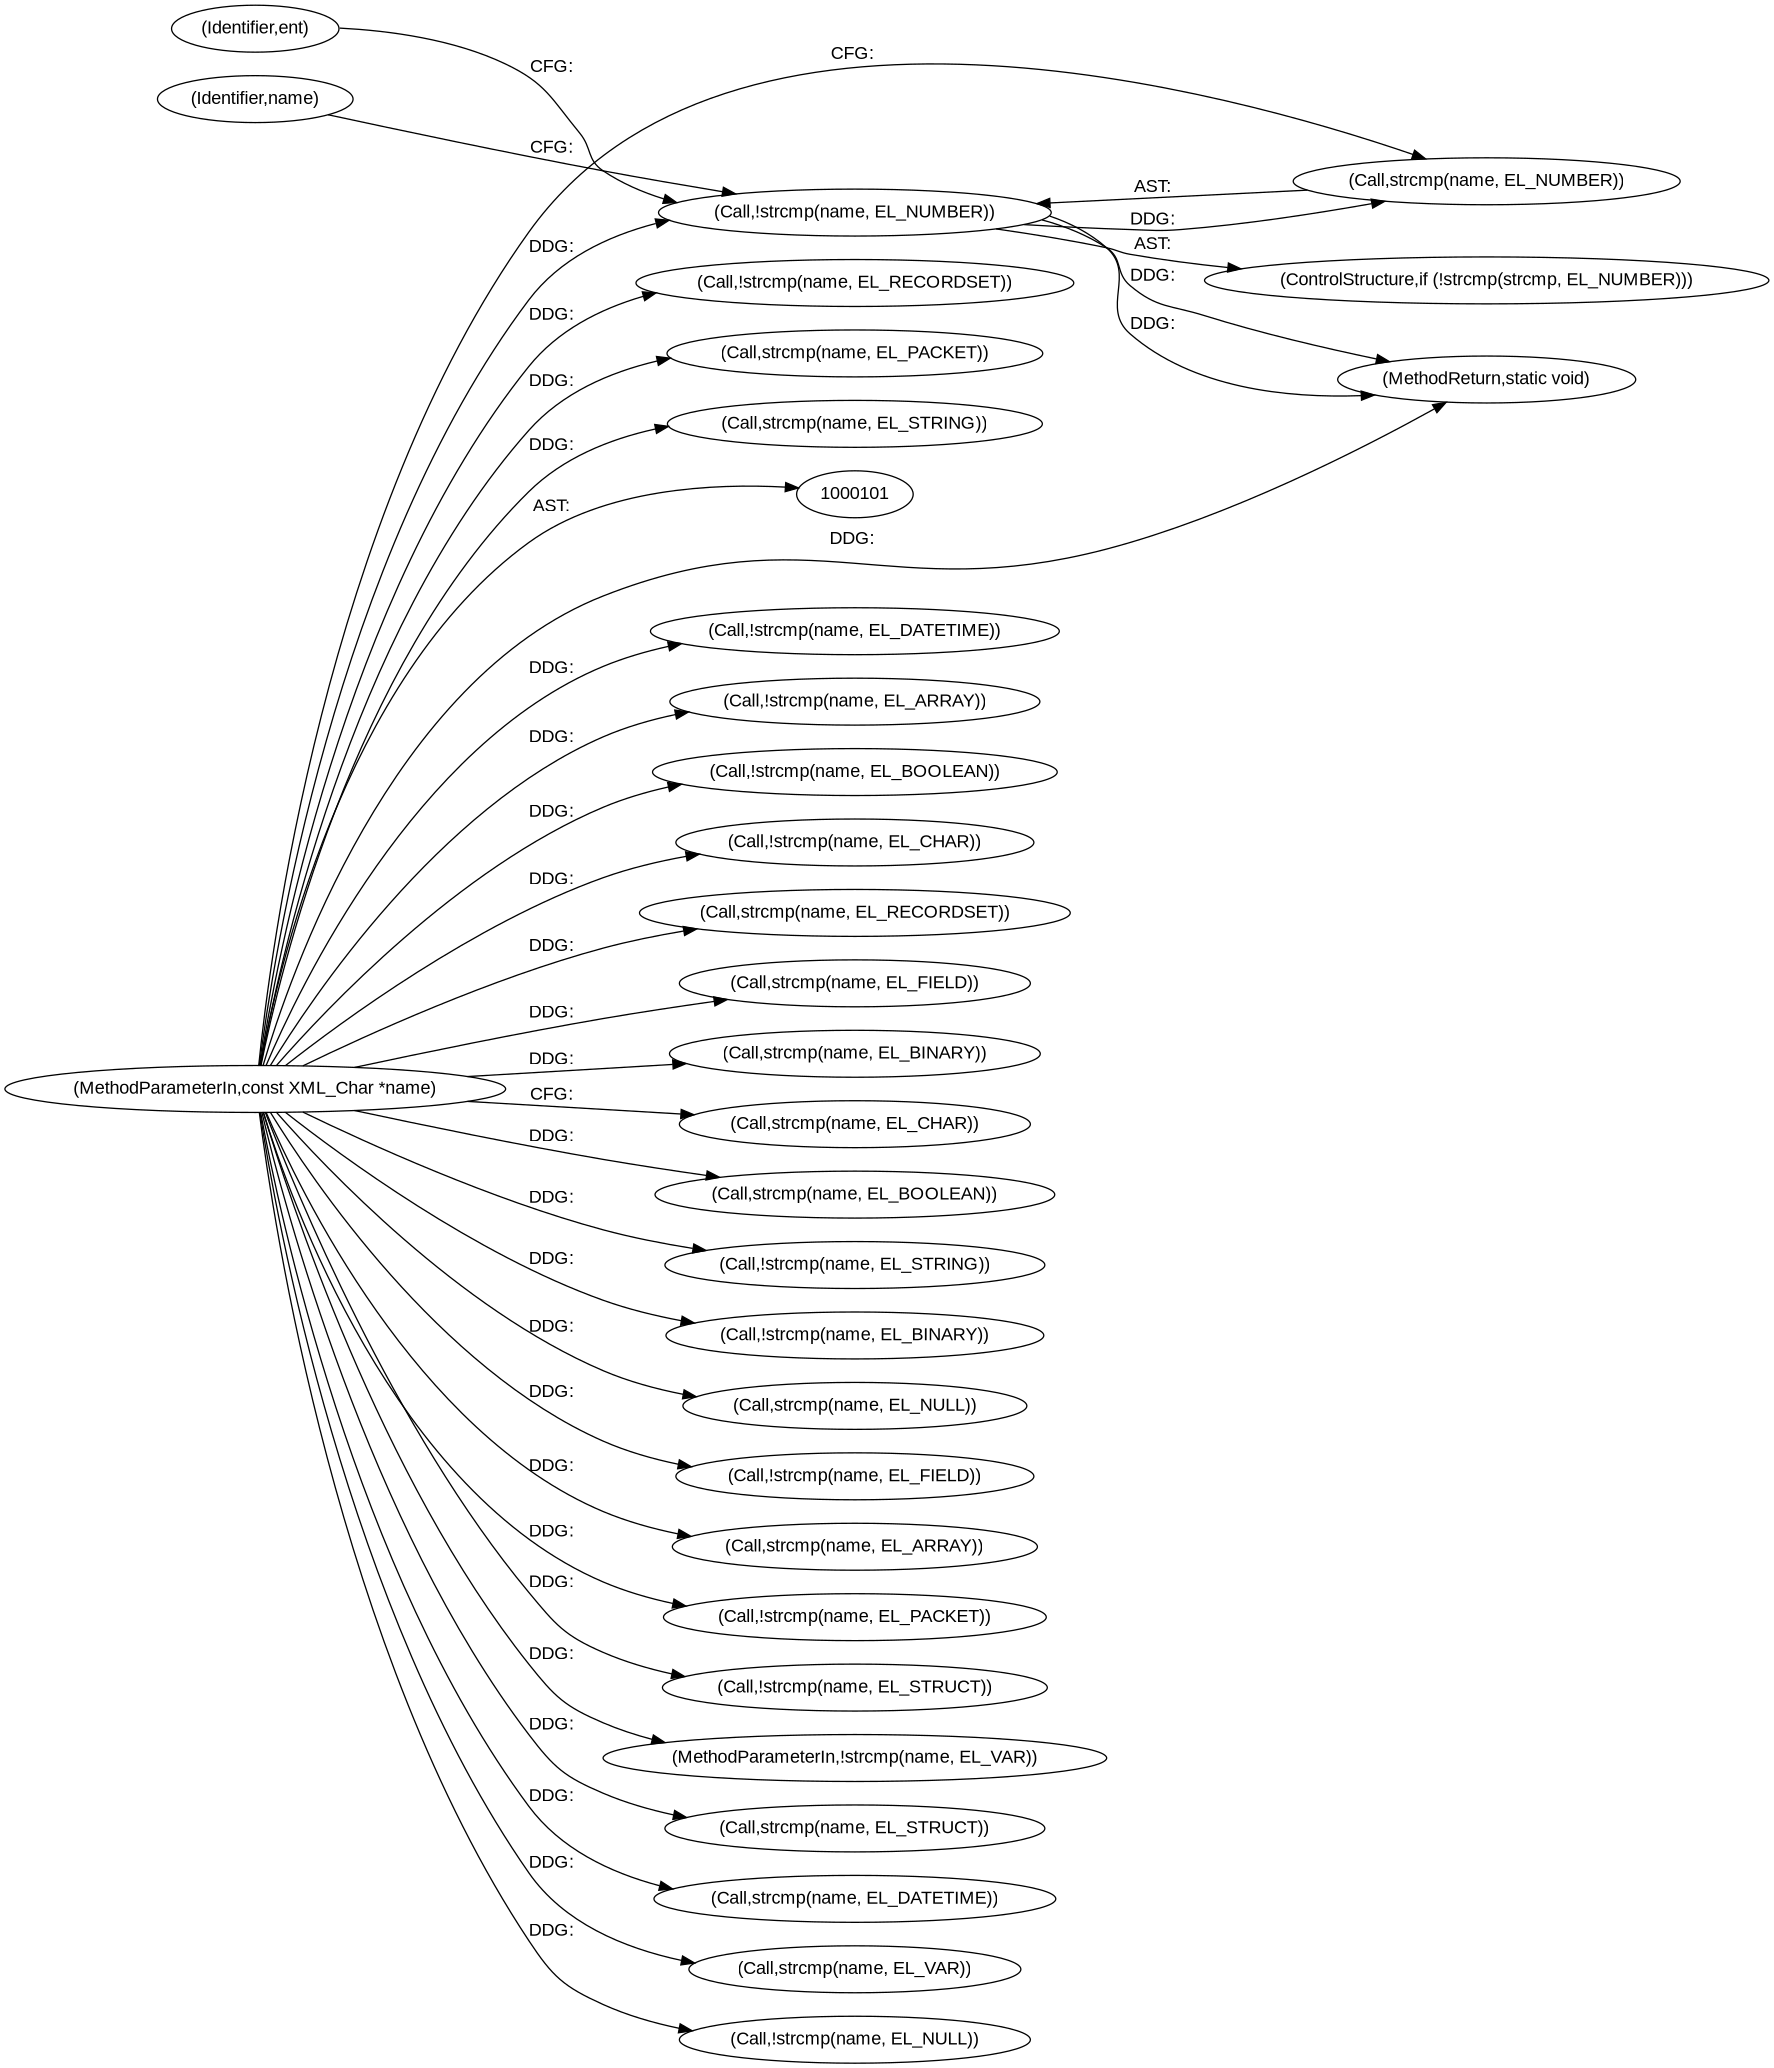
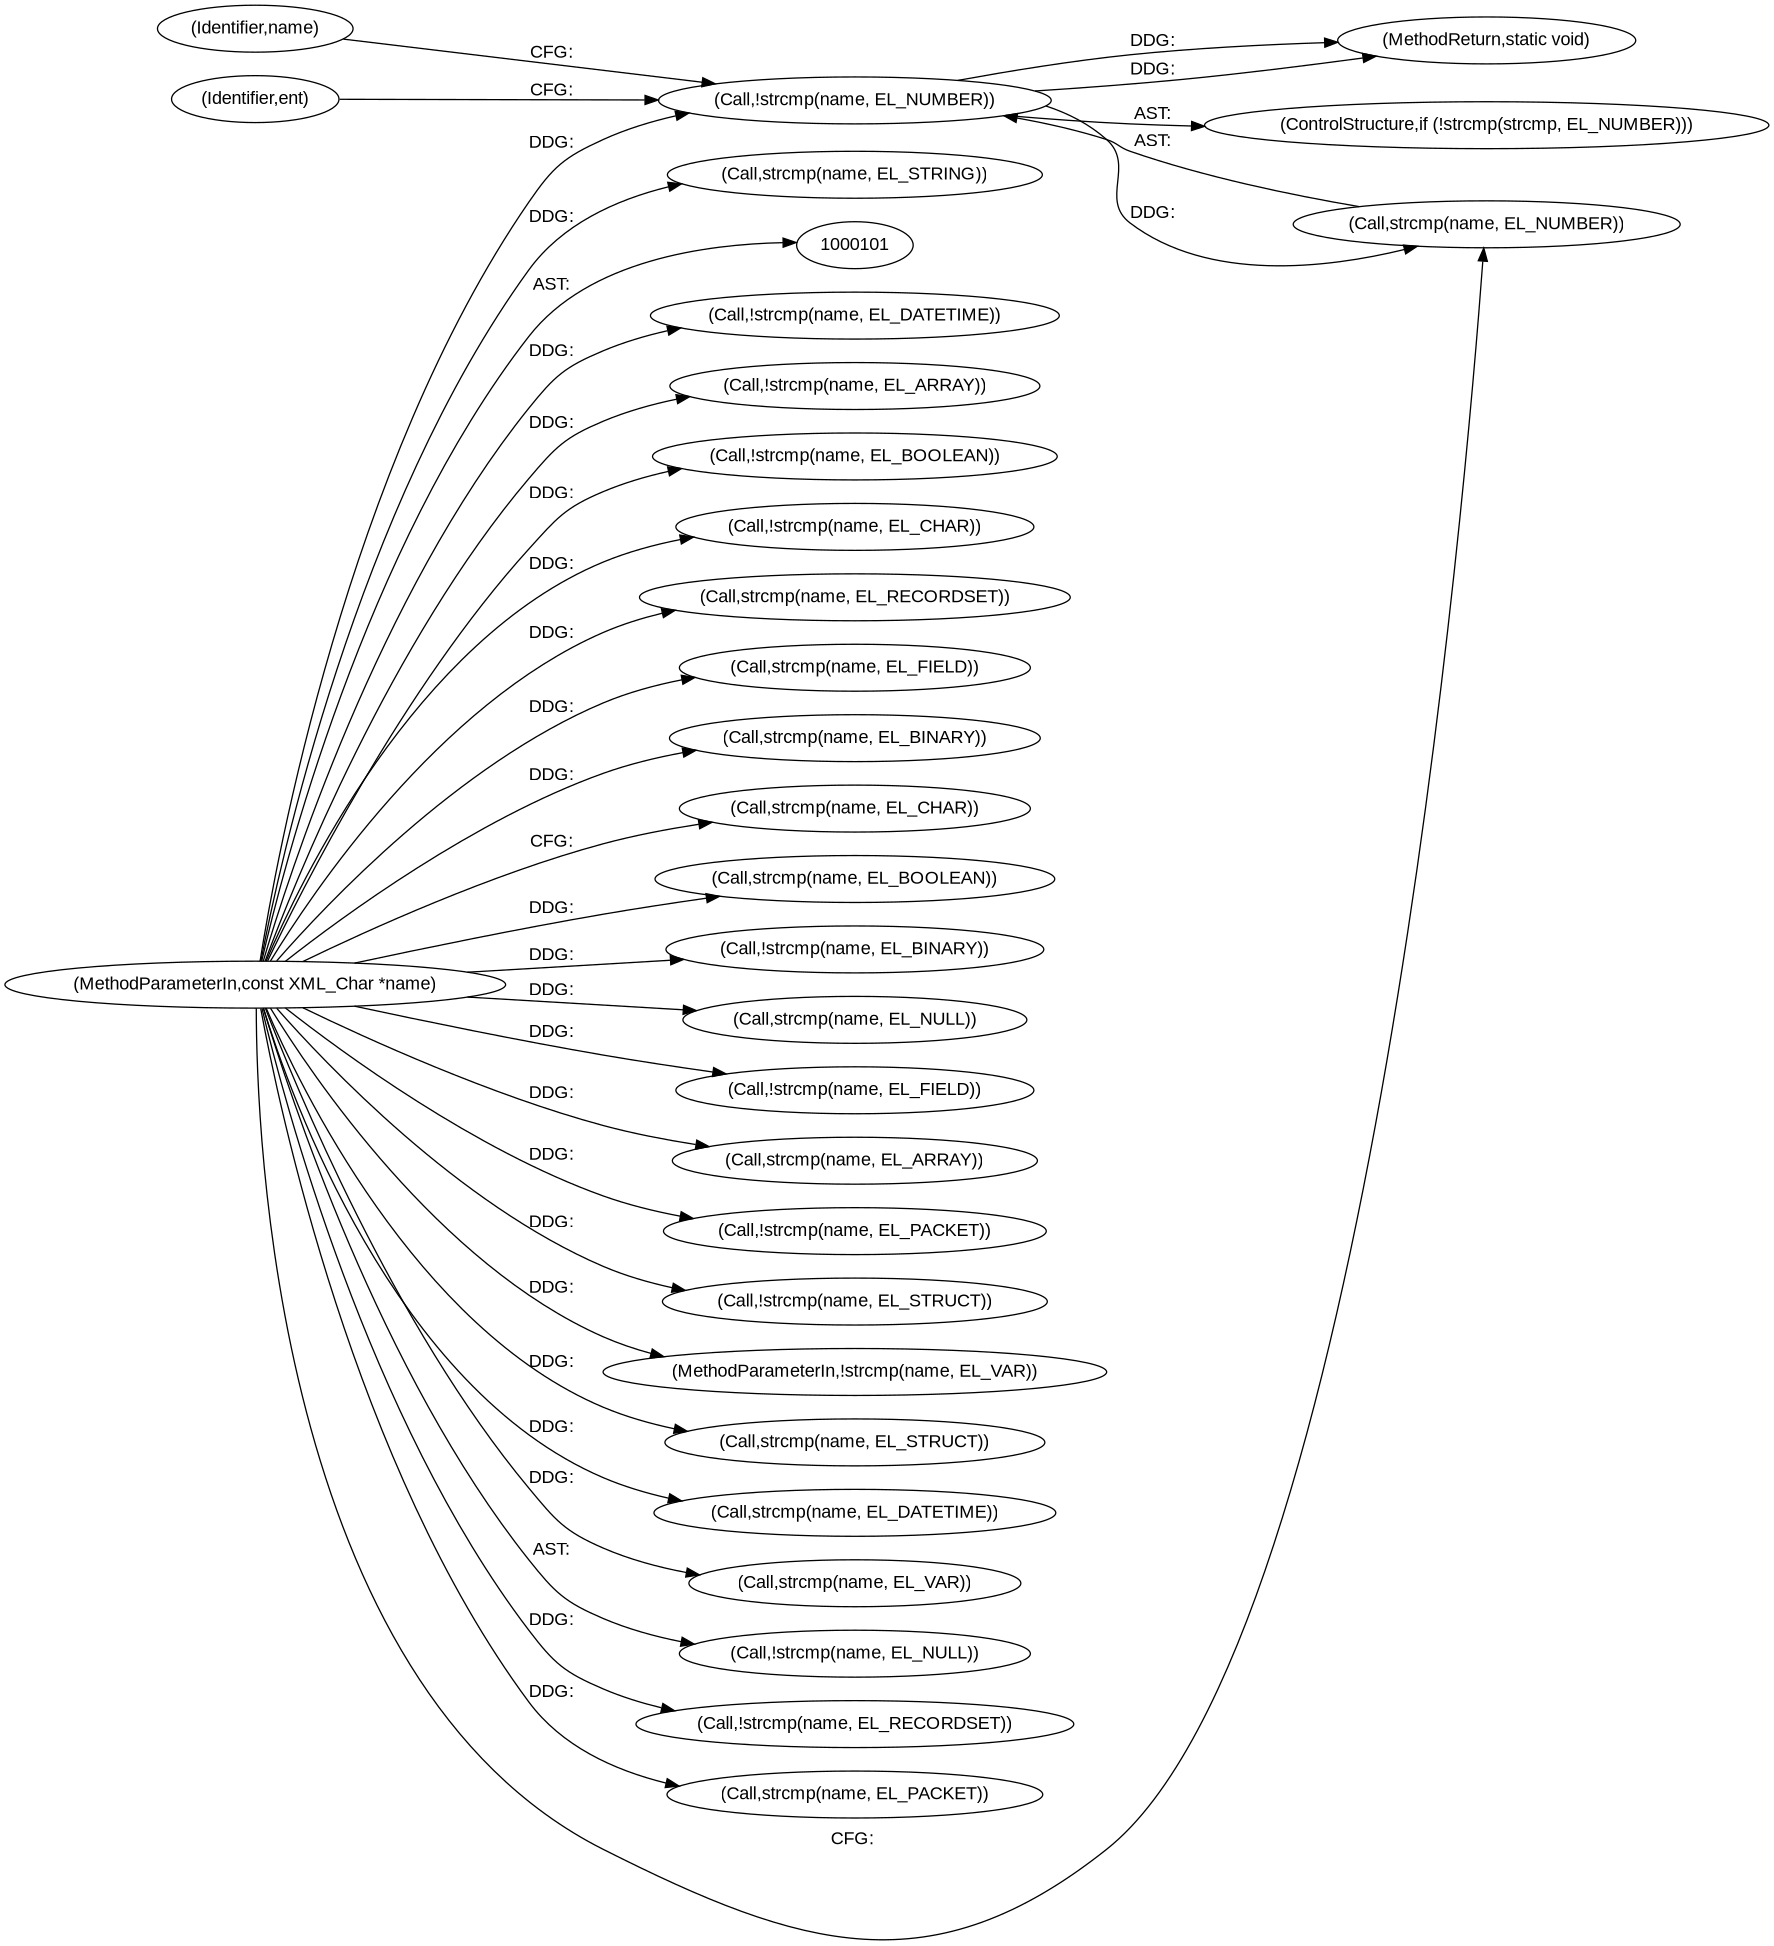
(734, 563) -> none
(855, 1265) -> none
(554, 1931) -> (554, 1550)
